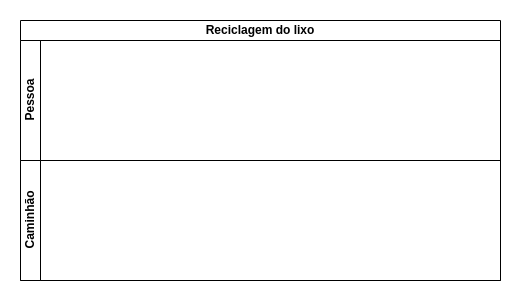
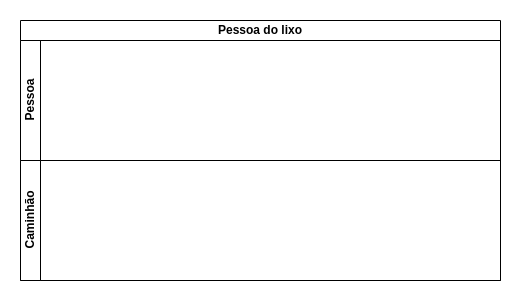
(261, 31) -> (261, 31)
